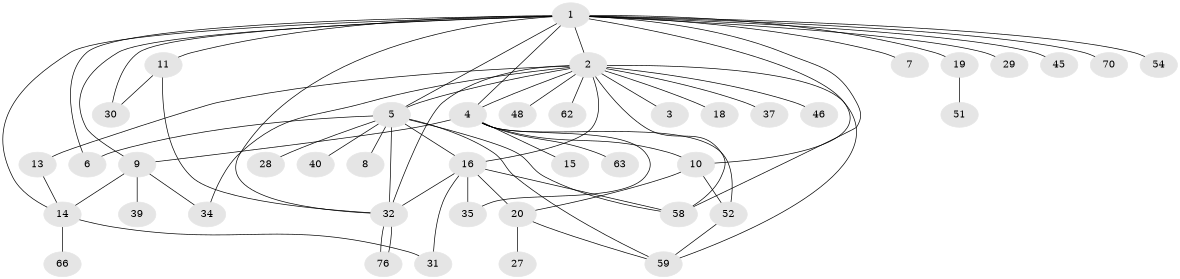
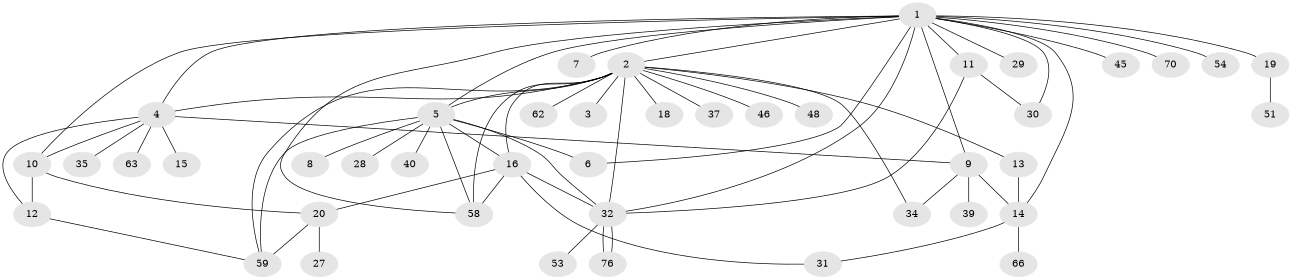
(468, 190) -> none
(729, 214) -> (32, 214)
none -> (558, 264)
